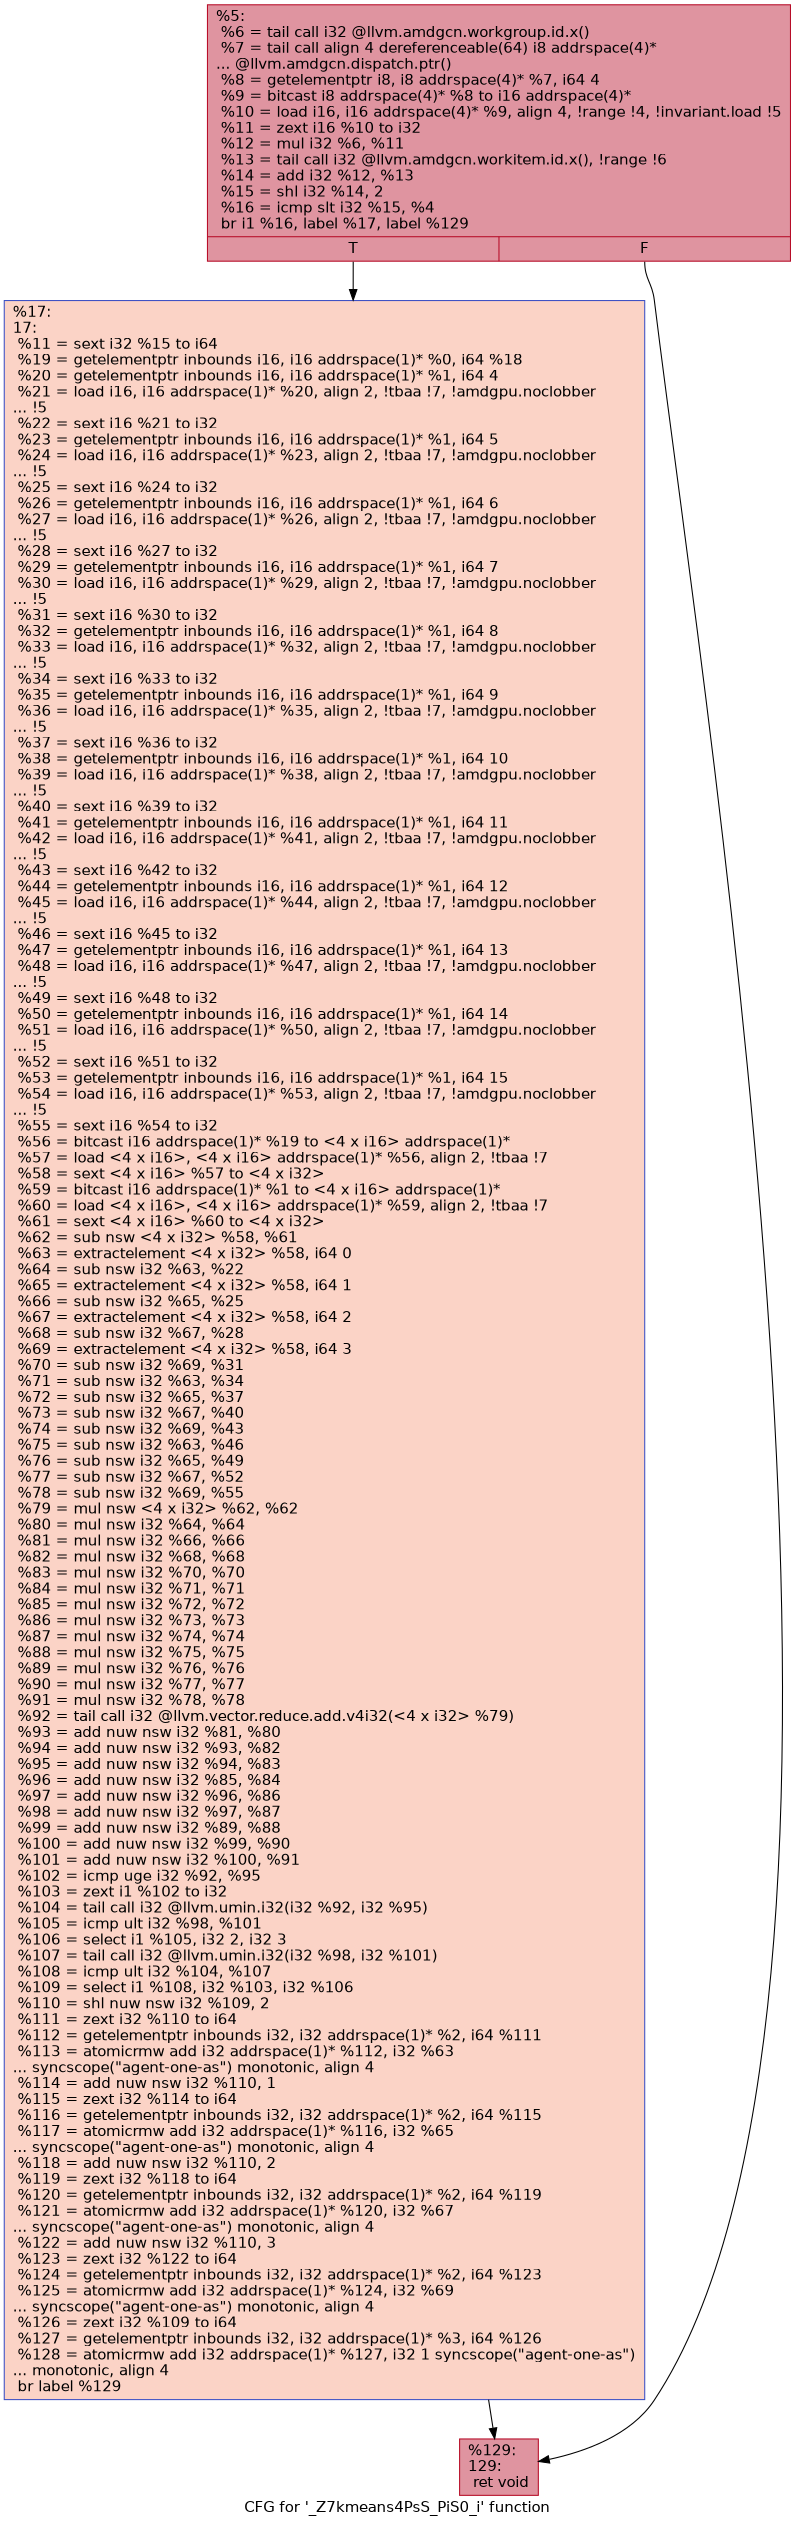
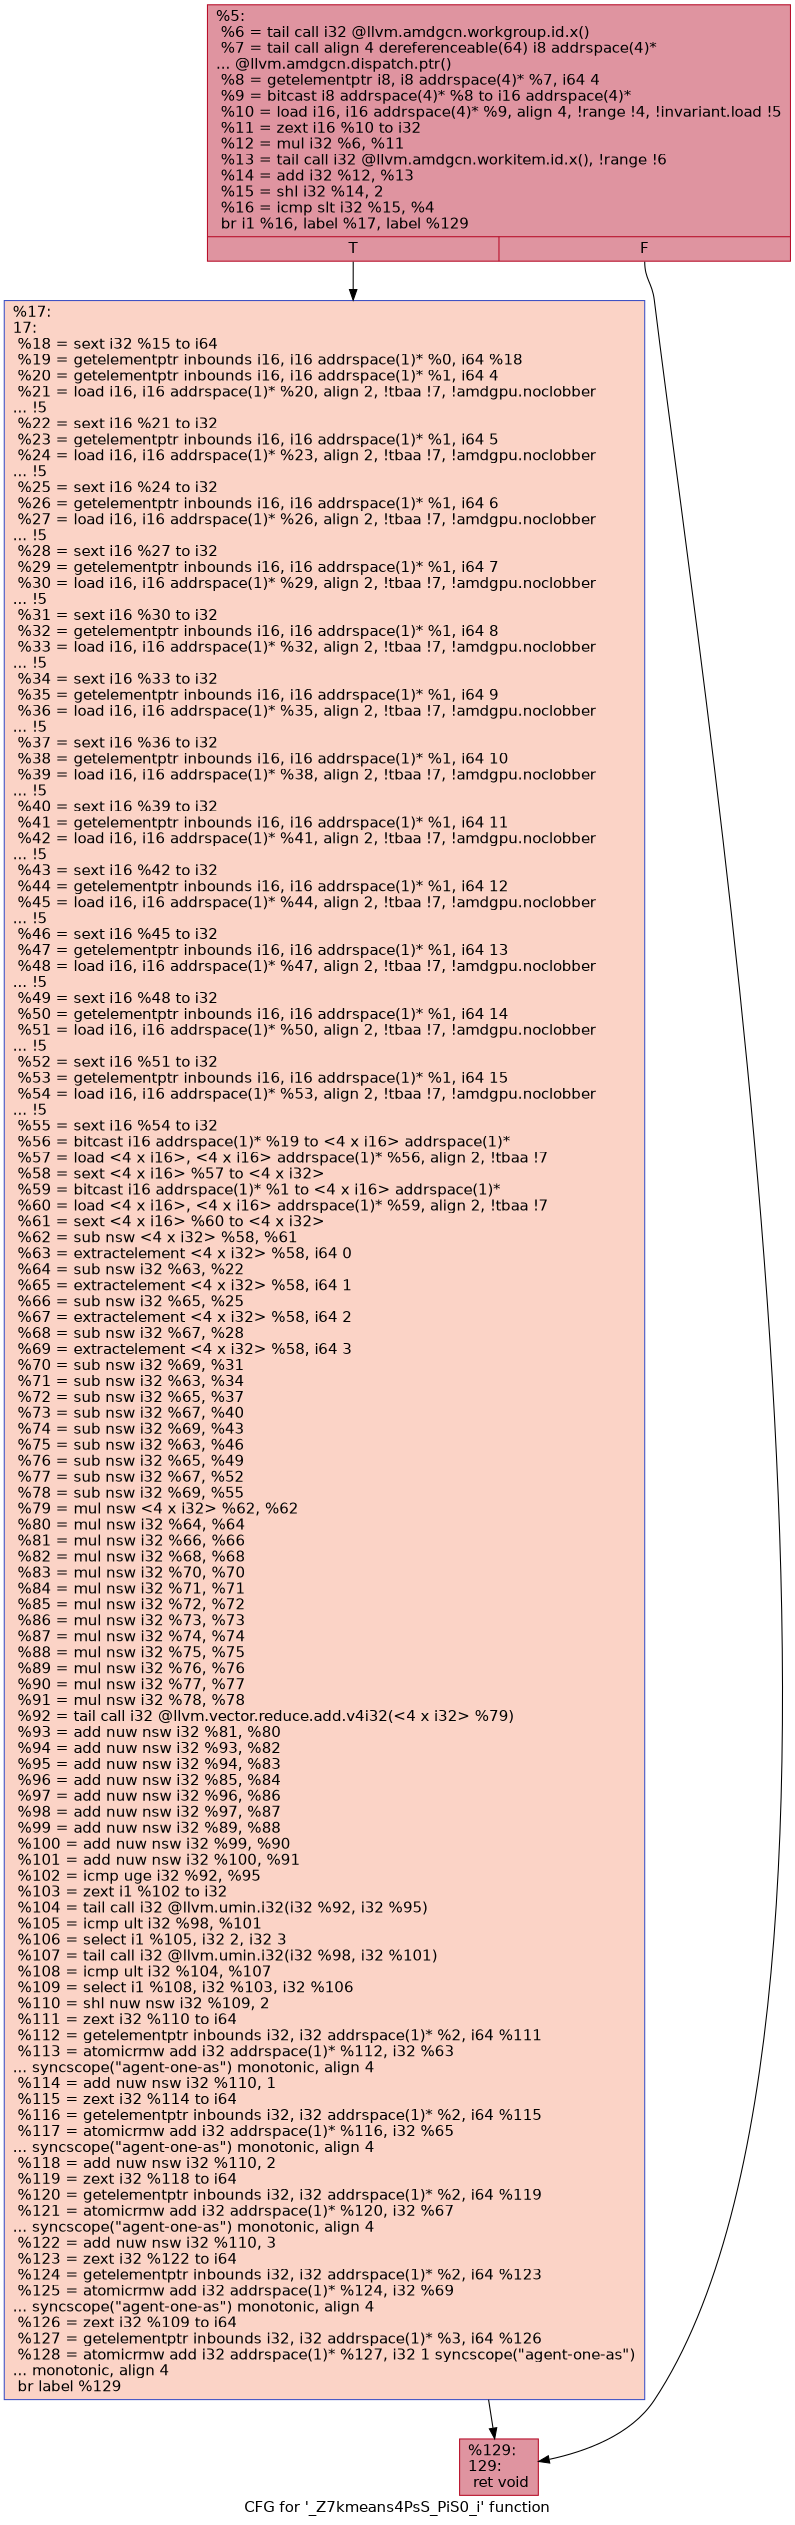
(115, 344) -> (115, 344)
